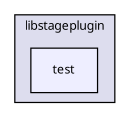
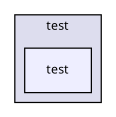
(65, 27) -> (58, 27)
